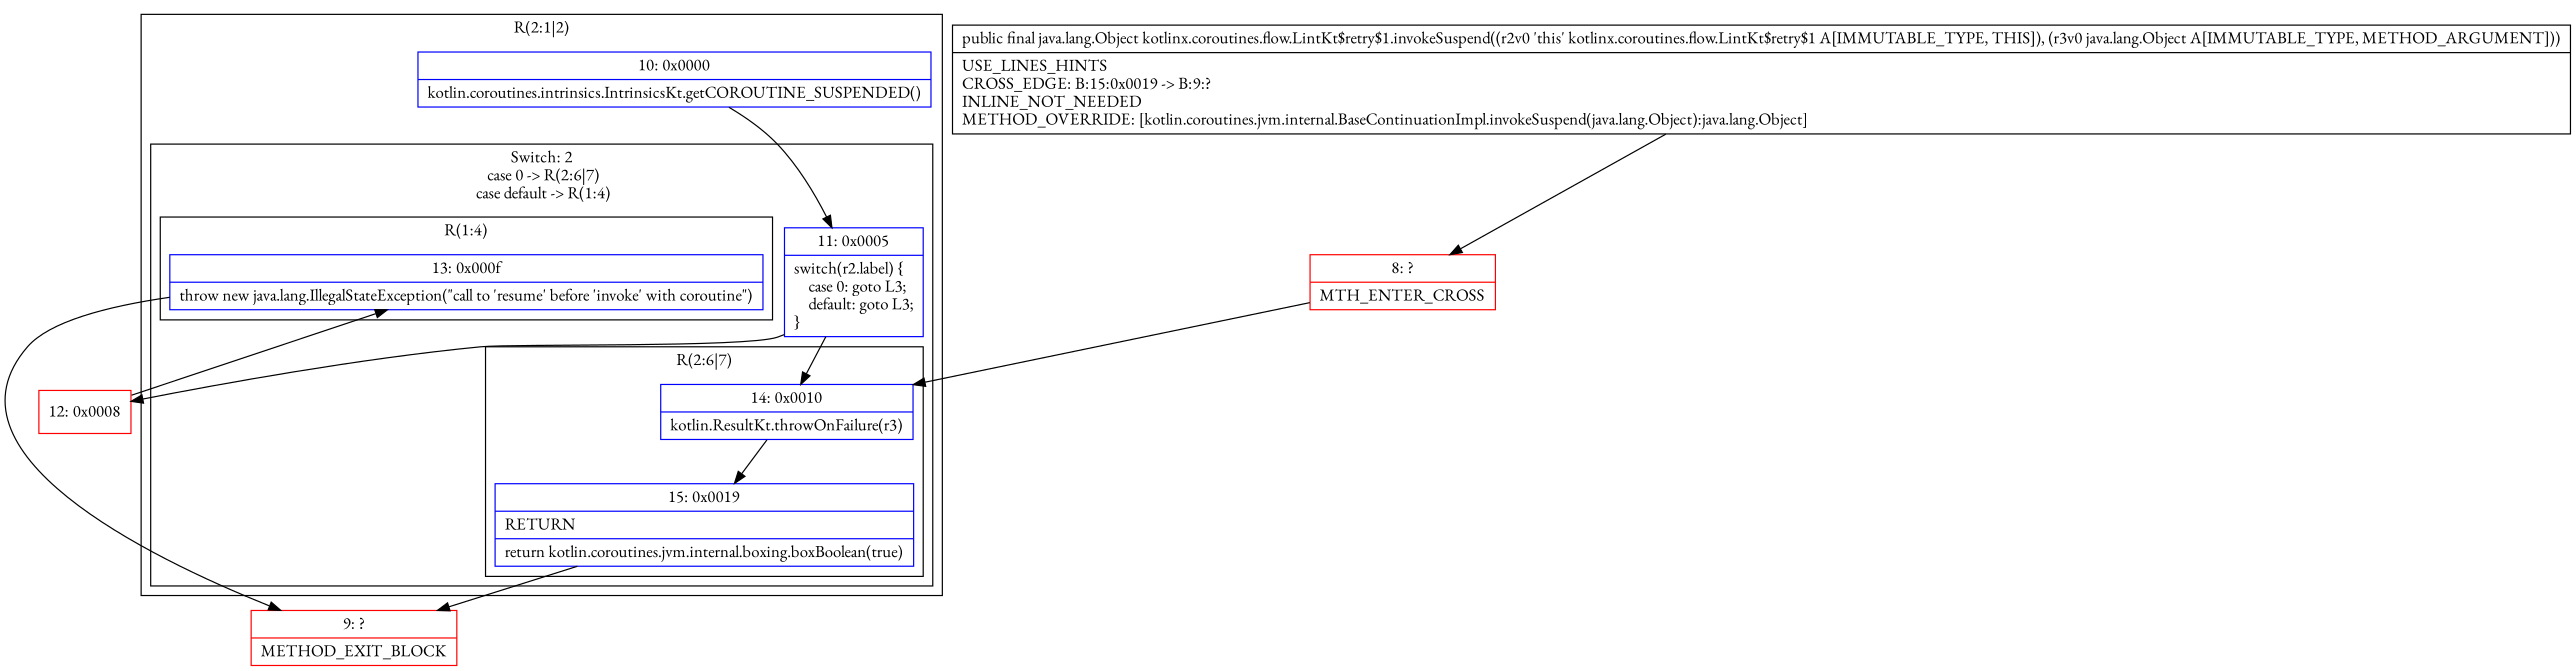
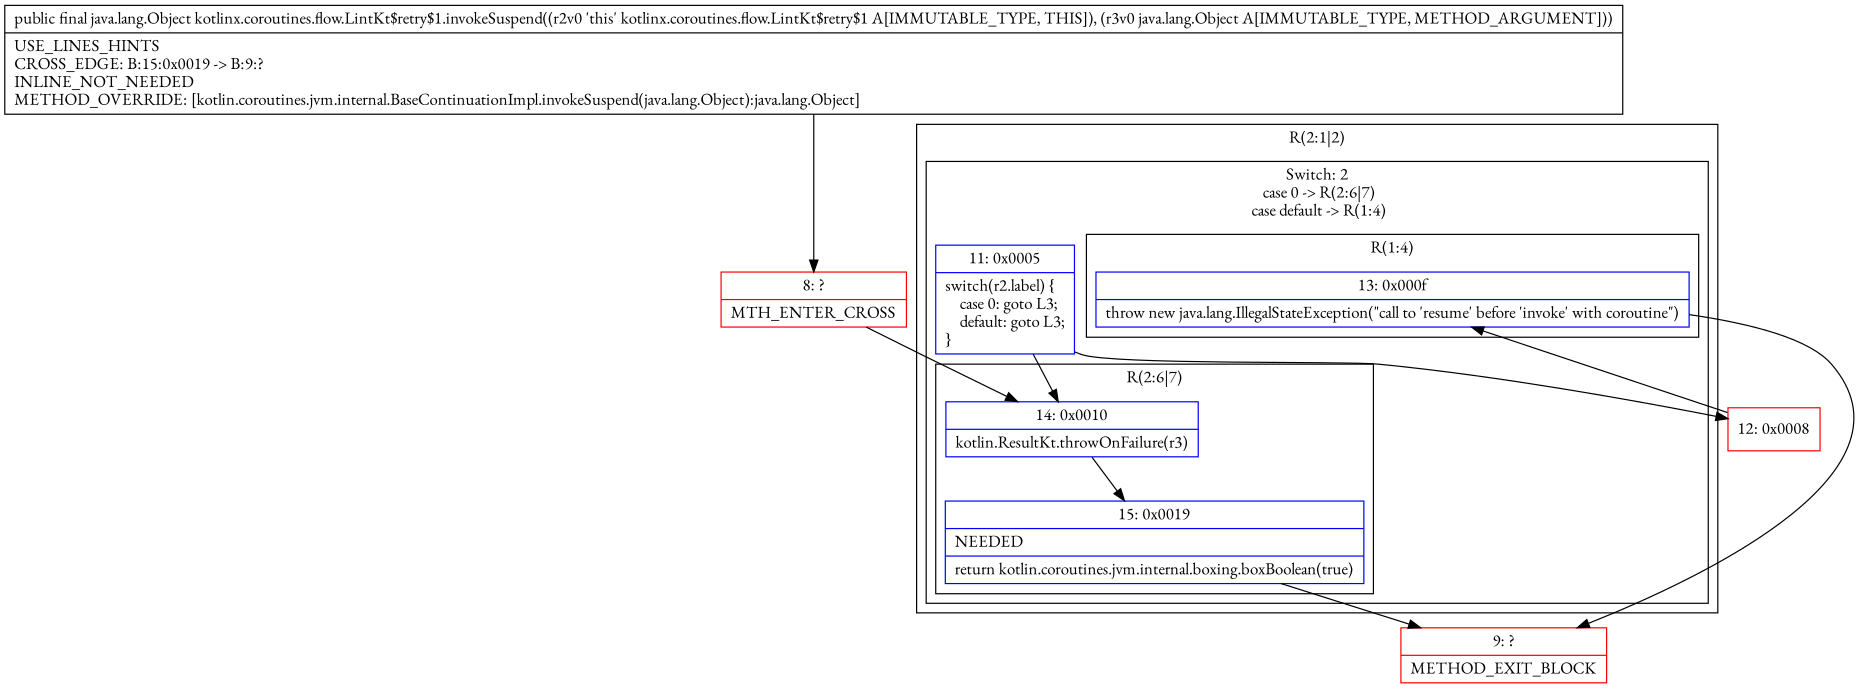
(674, 80) -> none
(541, 524) -> (990, 542)
